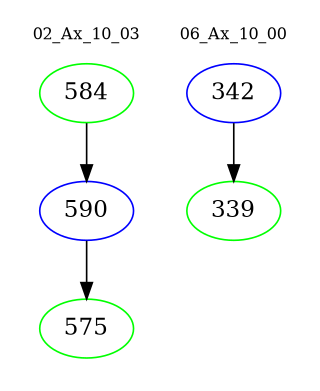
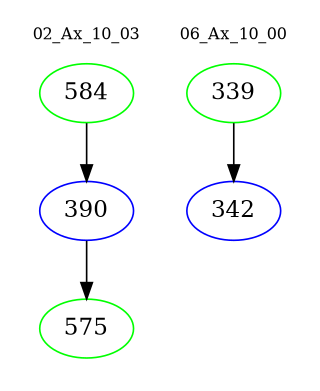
(234, 144) -> (234, 144)
(87, 211) -> (87, 211)
